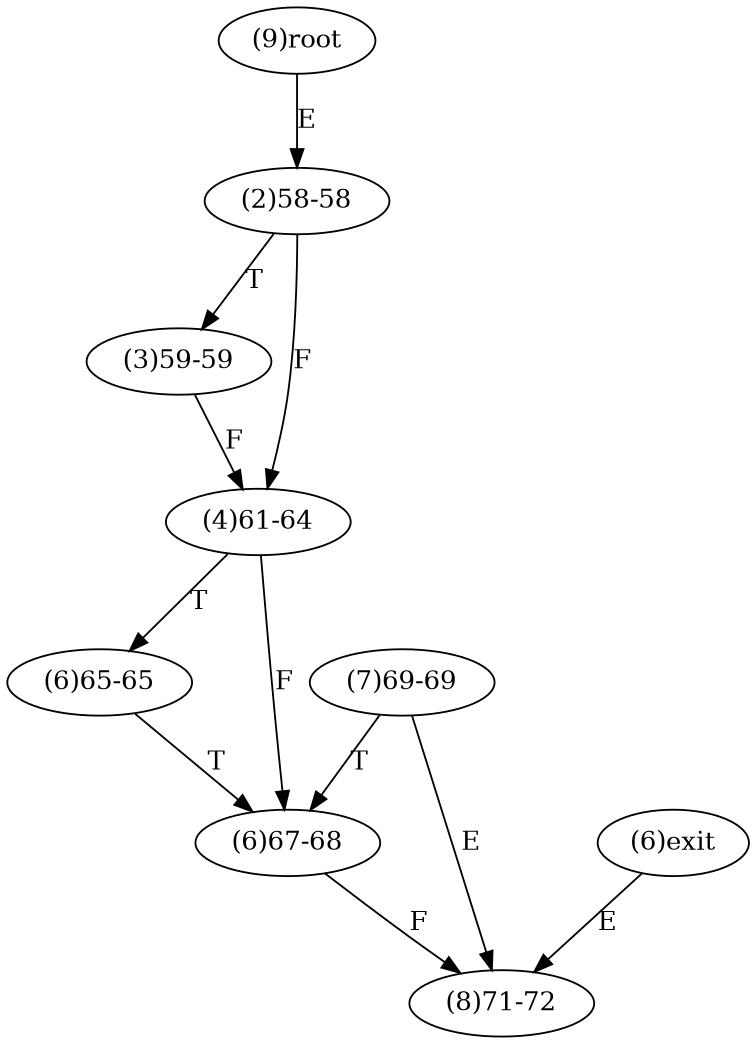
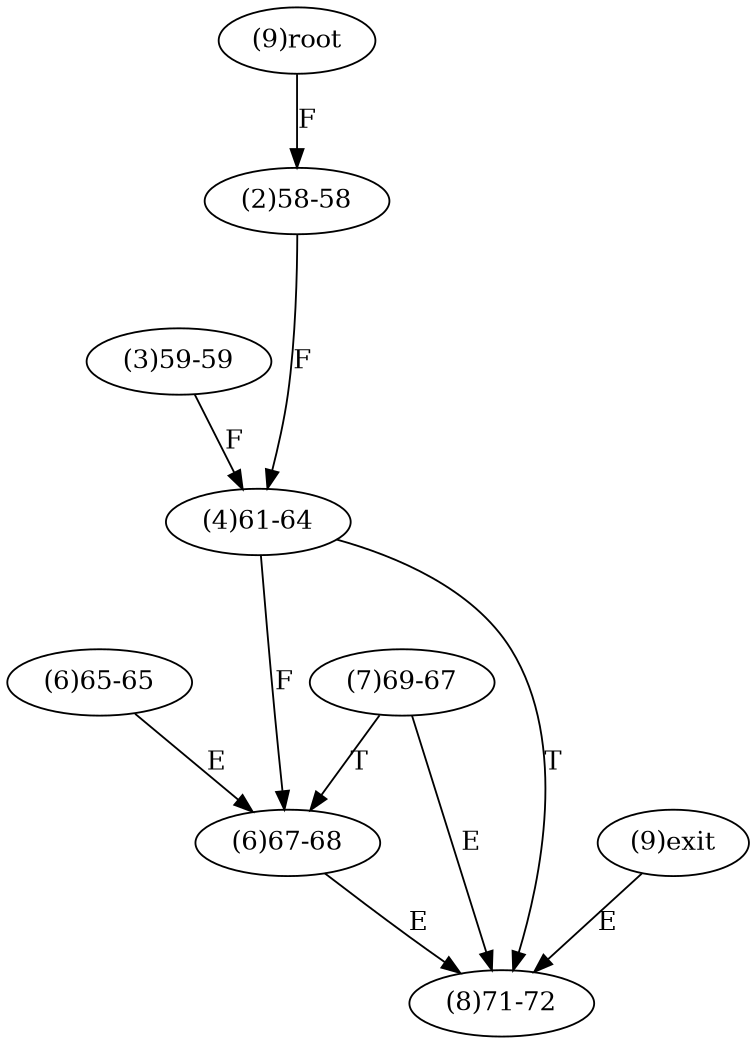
(307, 121) -> (307, 121)
(244, 274) -> none
(185, 596) -> (531, 695)
(402, 682) -> (402, 682)
(217, 763) -> (217, 763)
(673, 843) -> (673, 843)
(419, 923) -> (419, 923)
